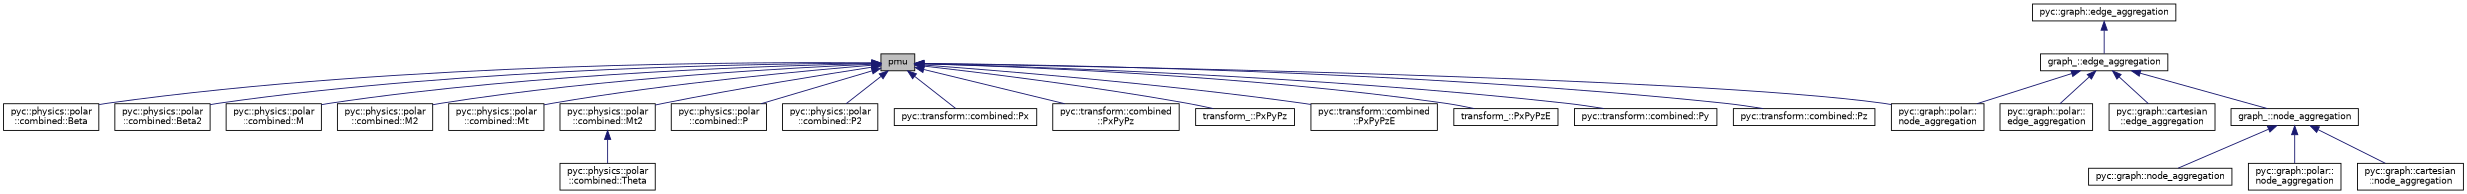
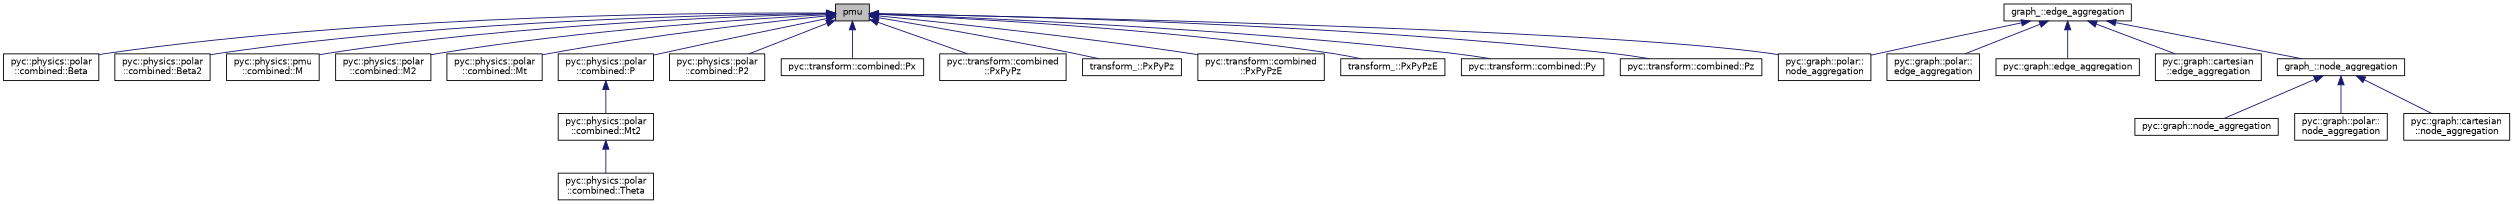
(2104, 42) -> (2068, 44)
(763, 85) -> (606, 102)
(274, 117) -> (273, 67)
